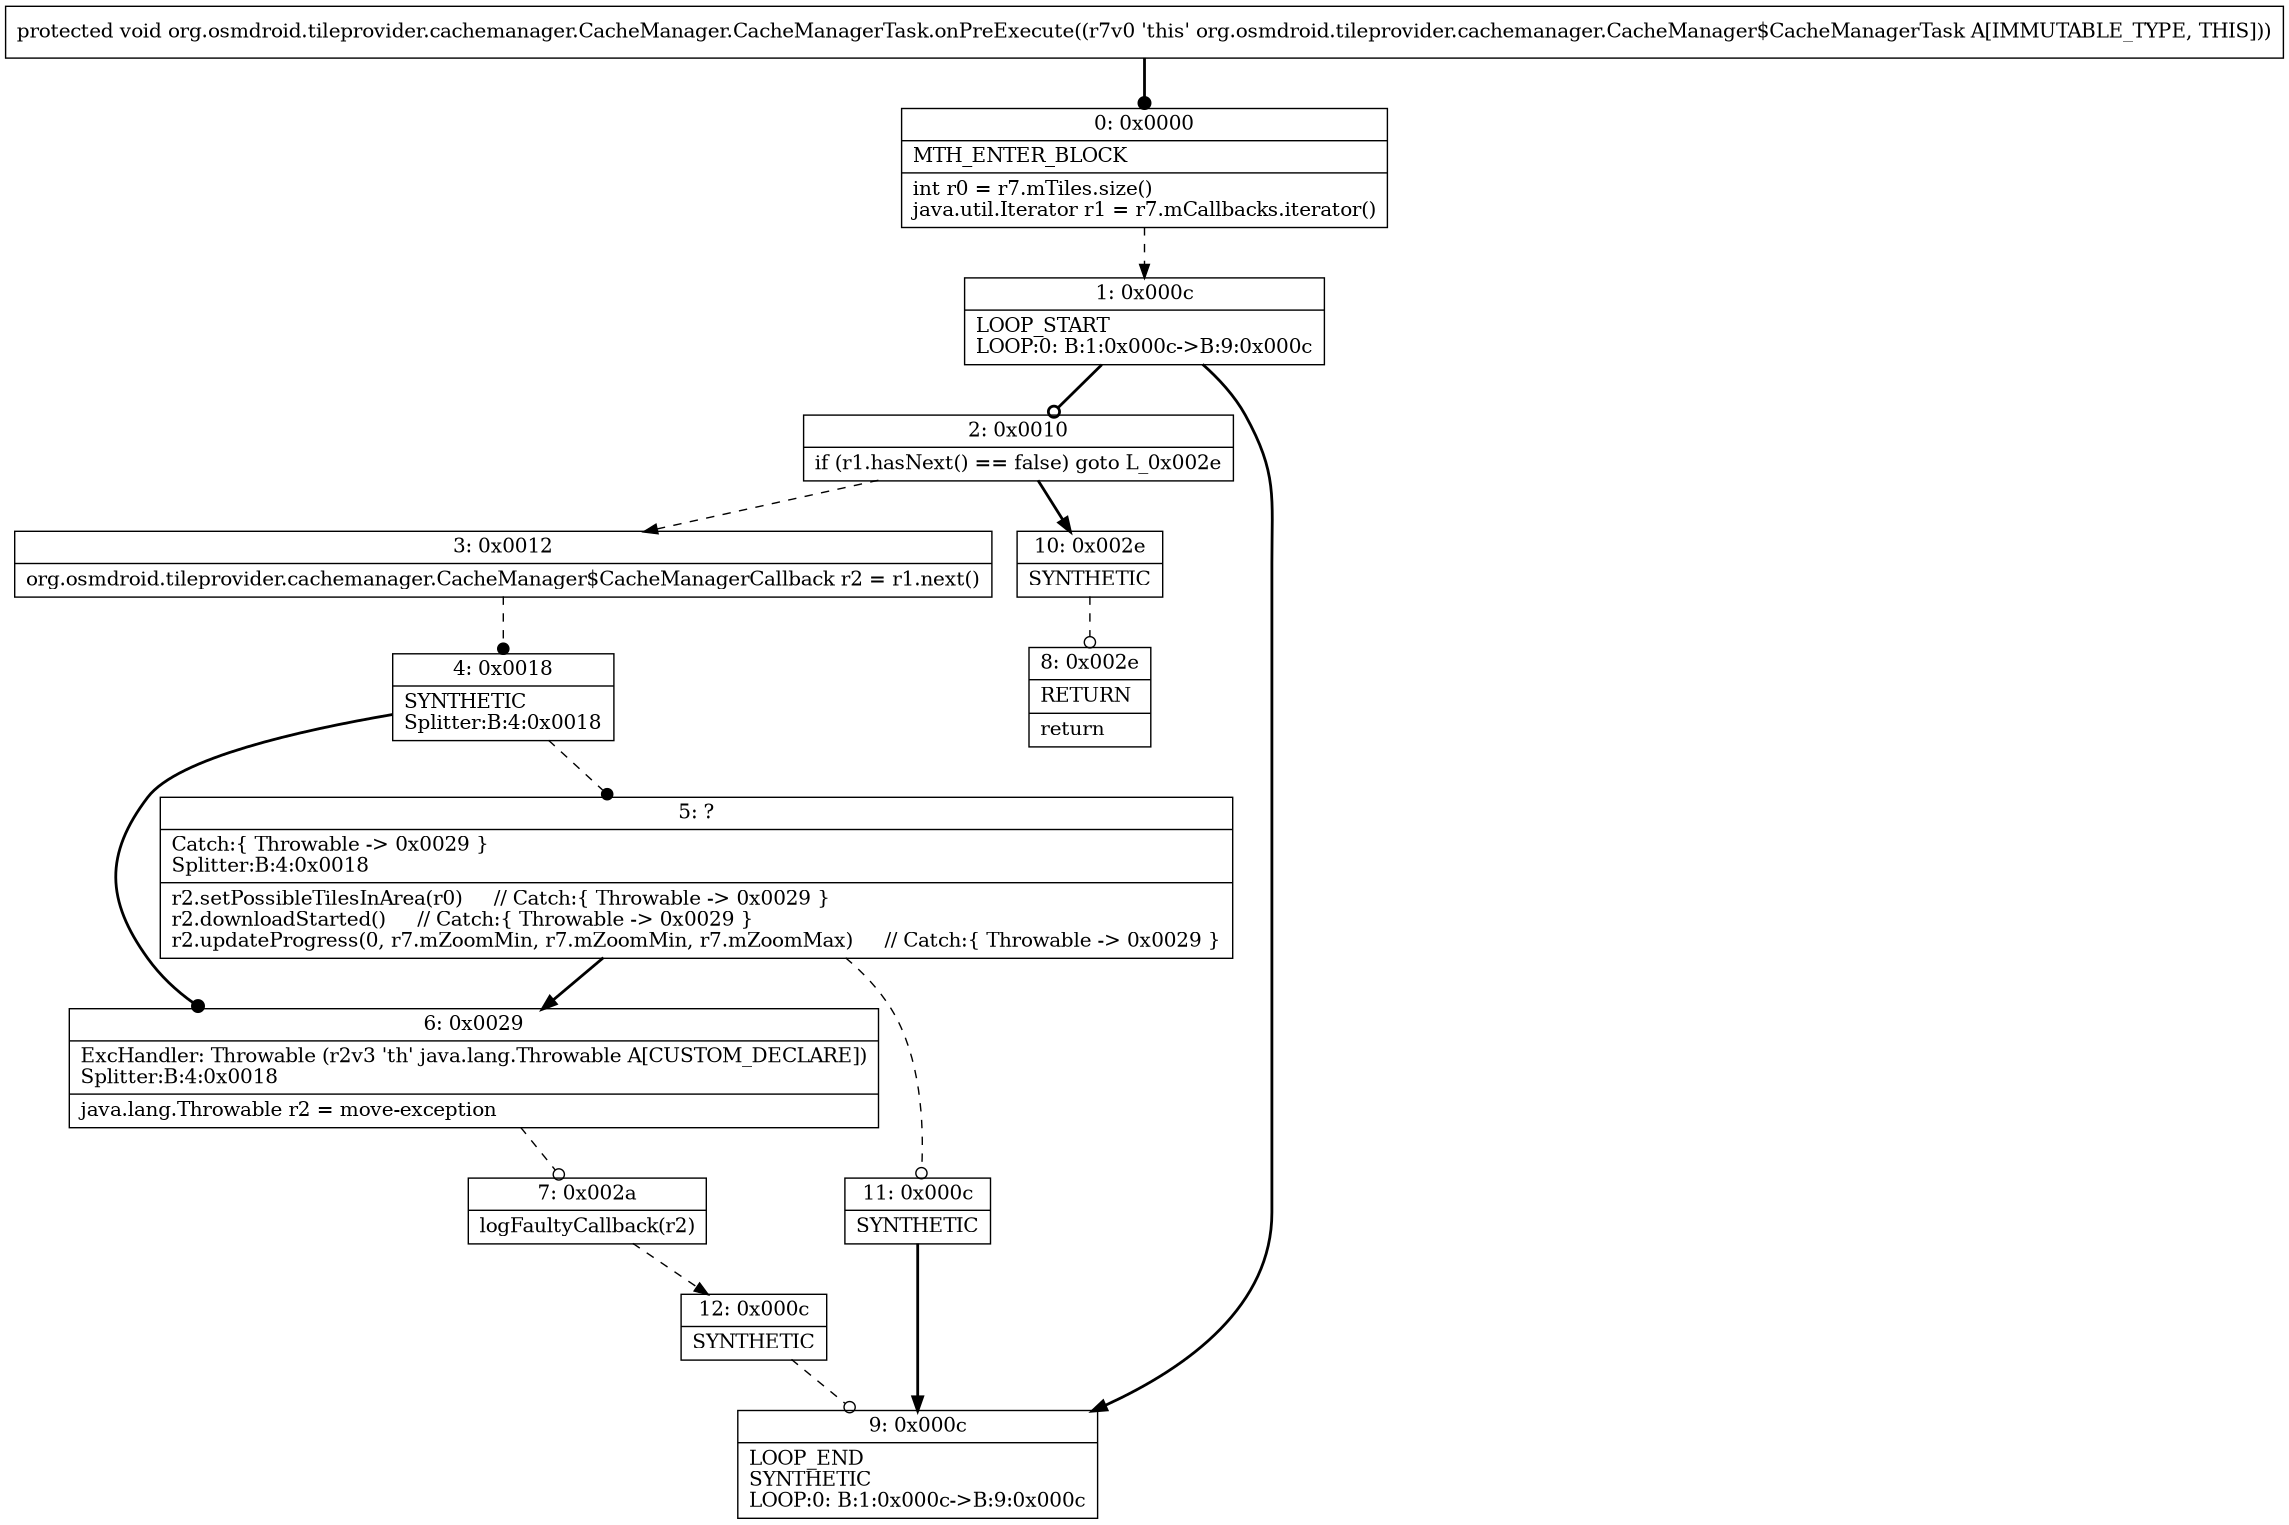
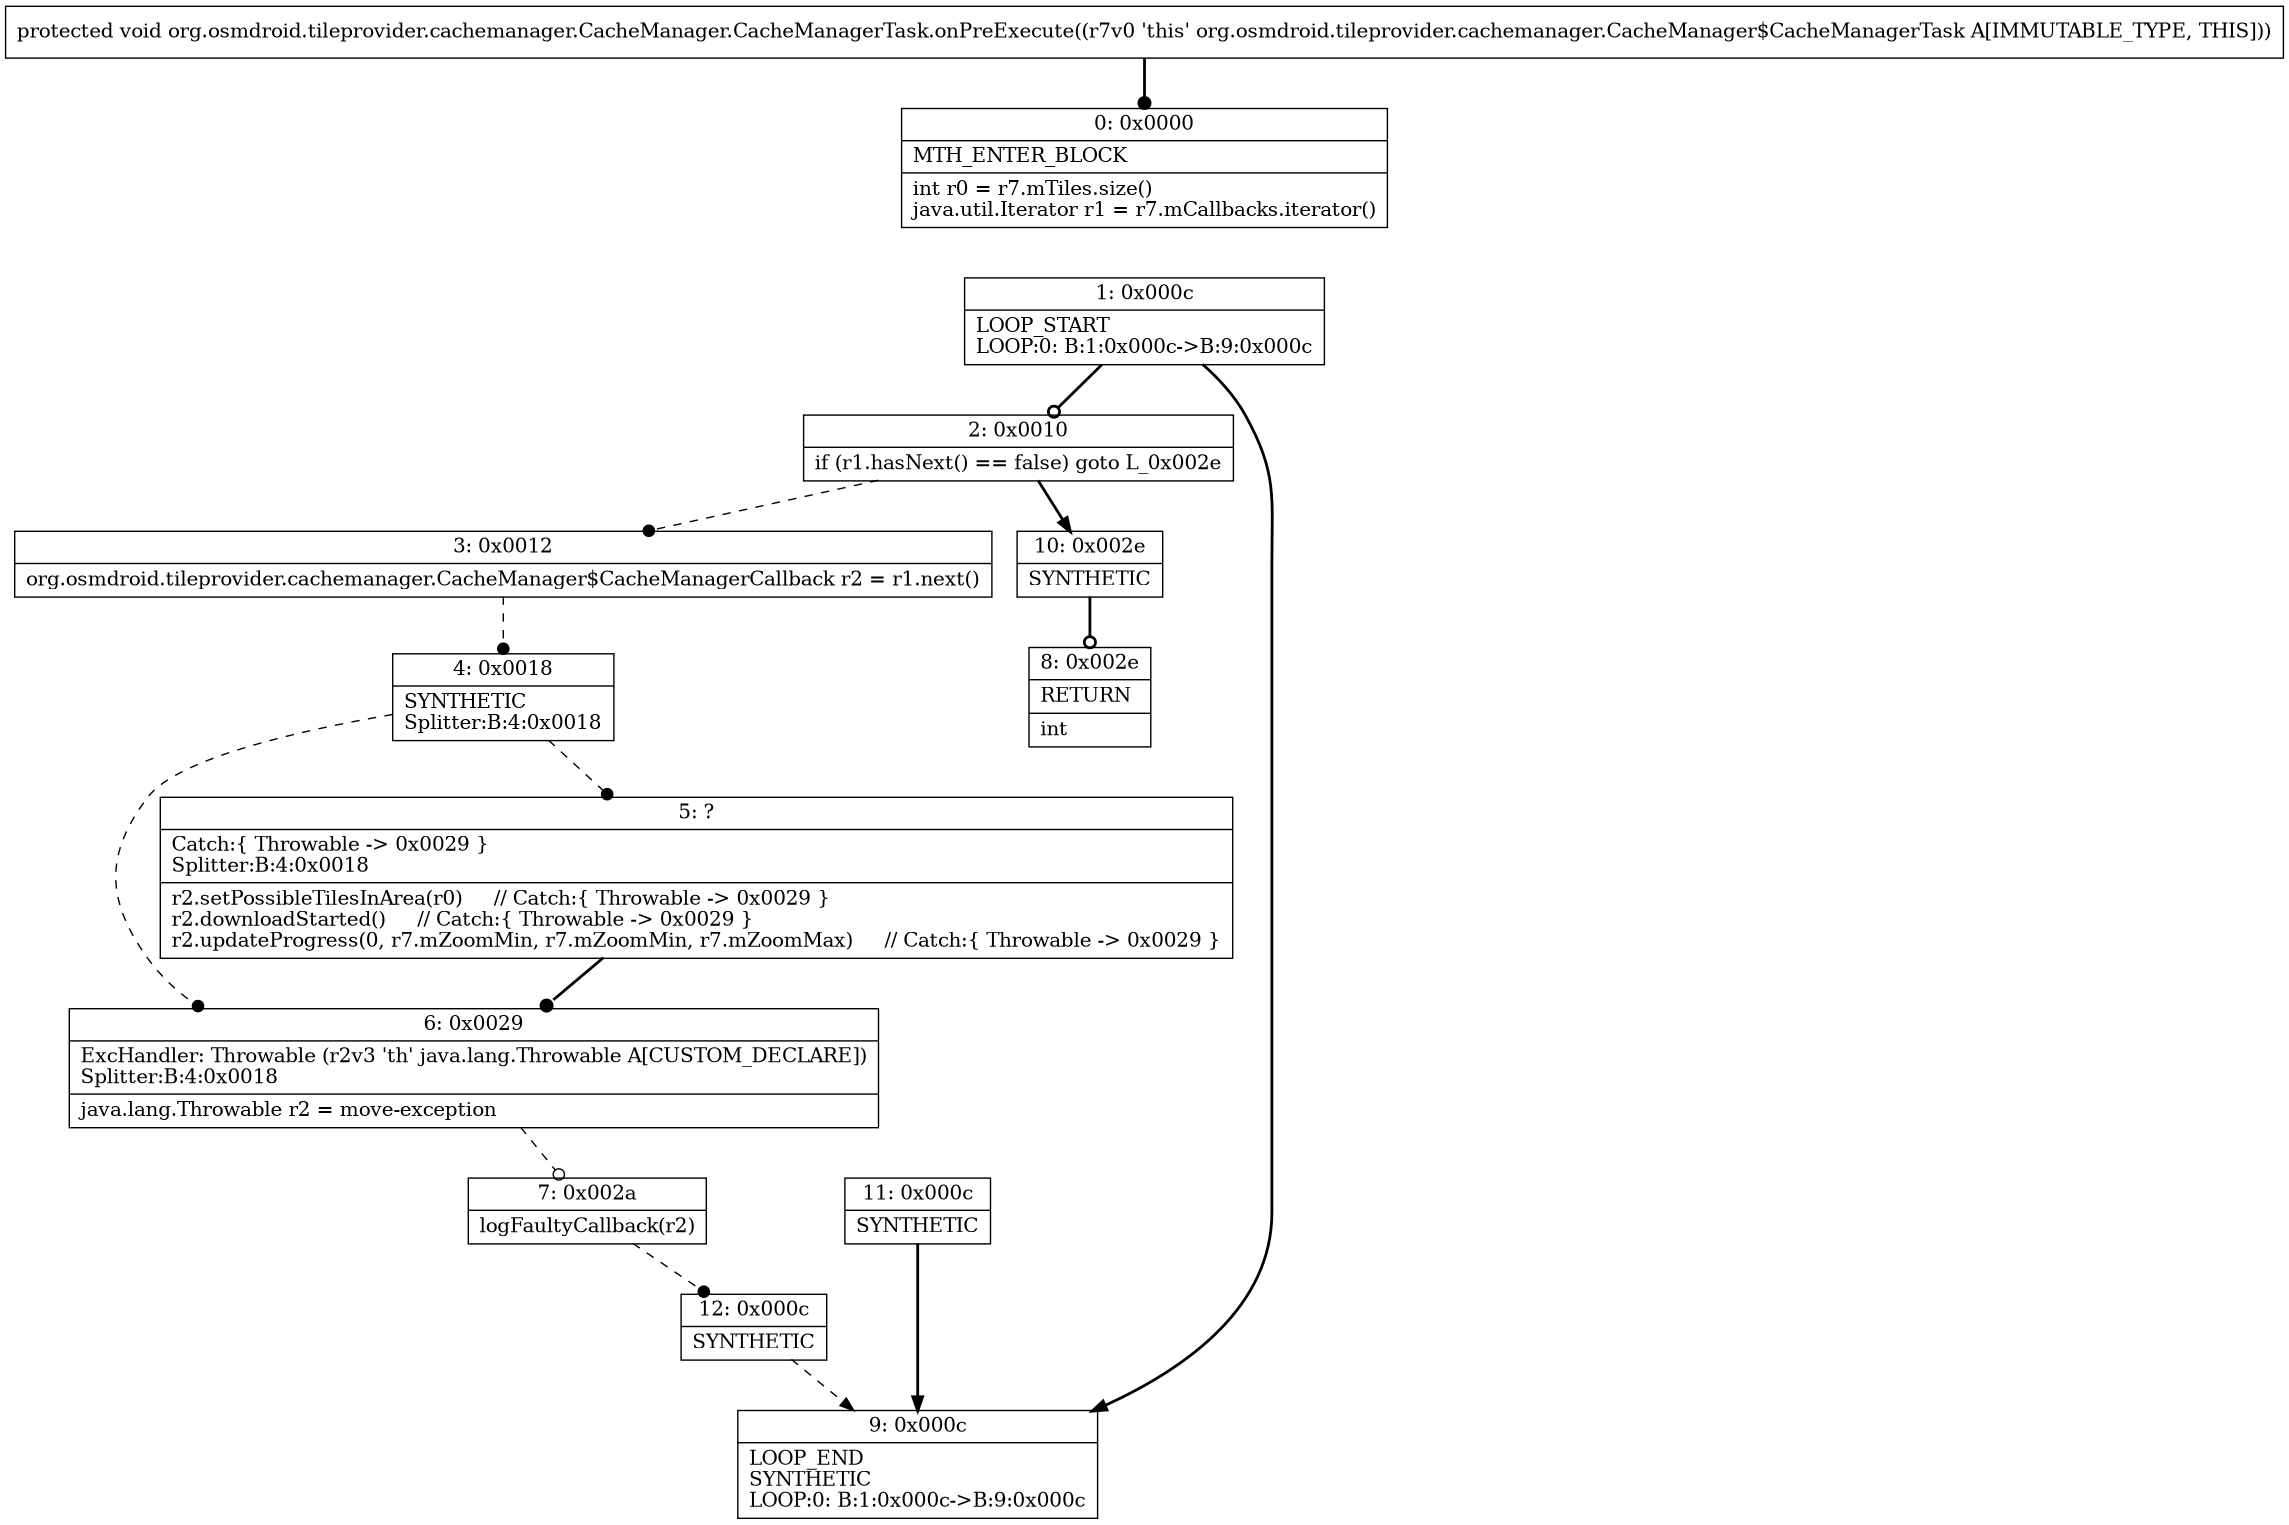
(1144, 246) -> none
(767, 505) -> (767, 505)
(1090, 616) -> (1090, 616)
(1072, 729) -> (1054, 729)
(156, 790) -> (156, 790)
(578, 979) -> (578, 979)
(910, 1052) -> none
(665, 1265) -> (665, 1265)
(818, 1381) -> (818, 1381)
